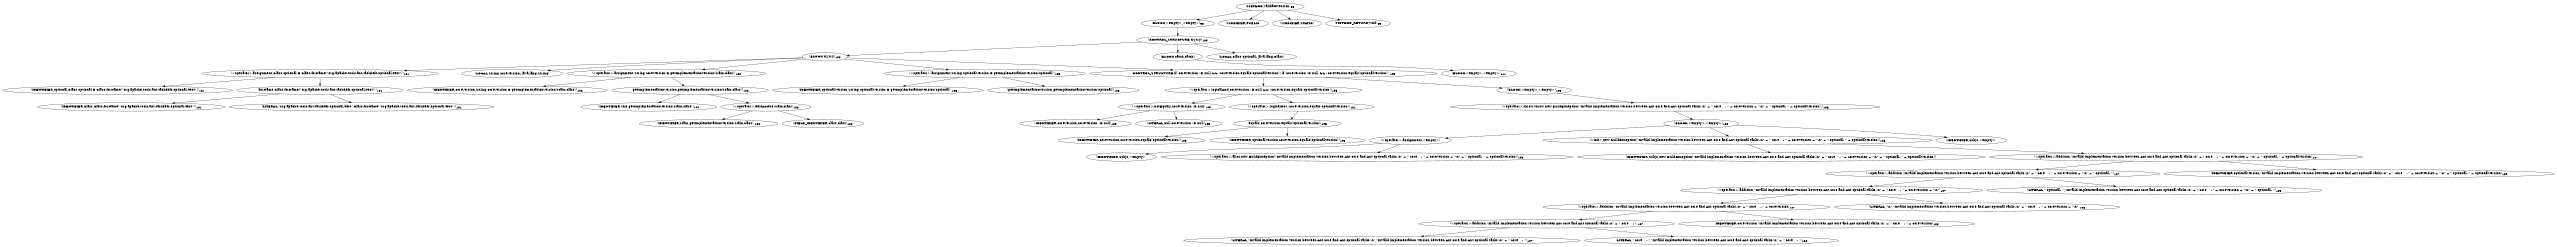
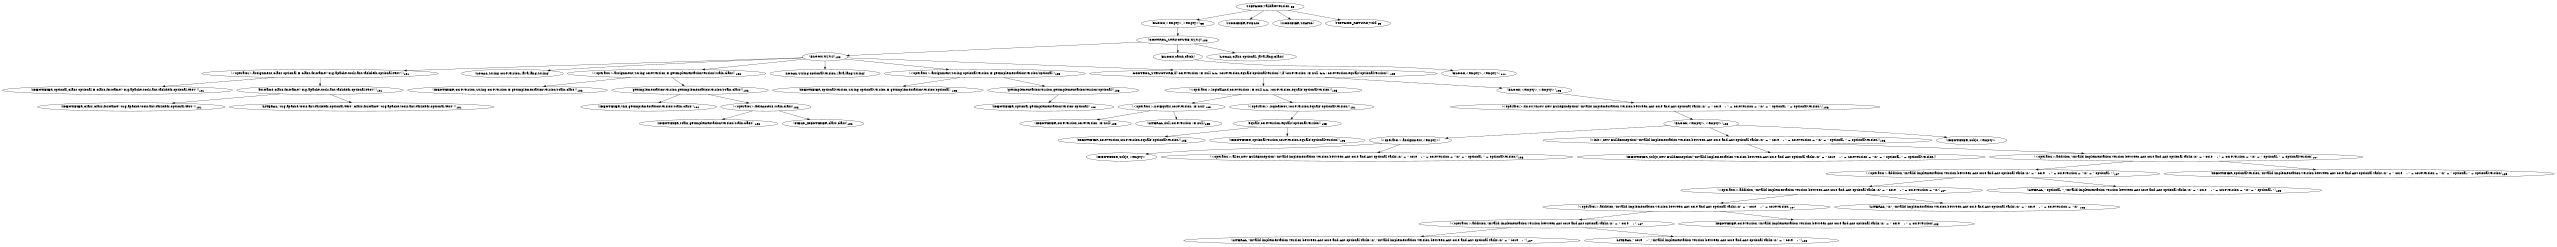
none -> (825, 74)
none -> (1044, 107)
